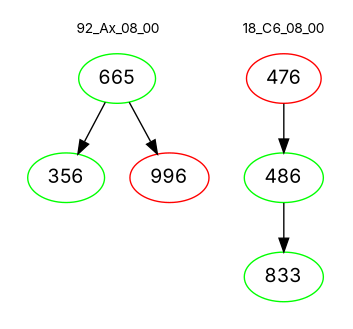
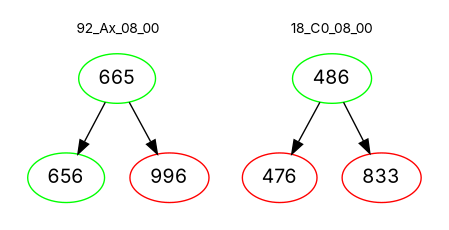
(284, 30) -> (332, 30)
(284, 121) -> (309, 122)
(66, 178) -> (66, 178)
(284, 277) -> (382, 178)
